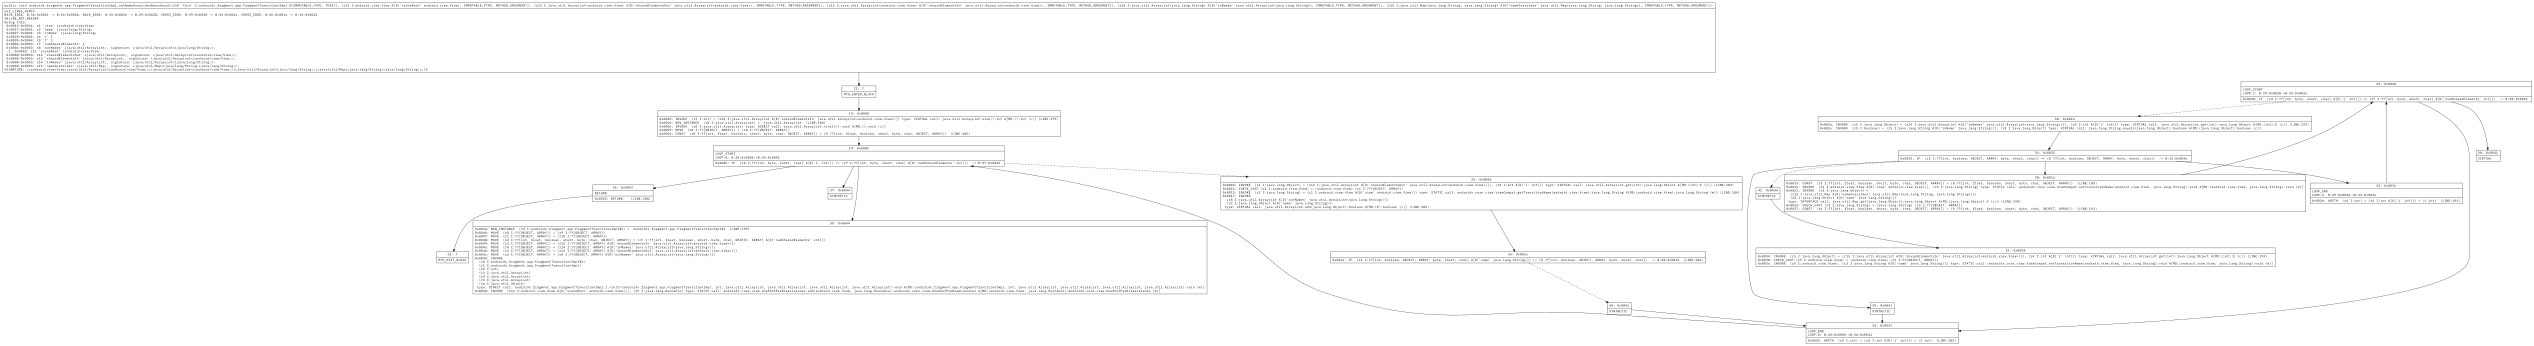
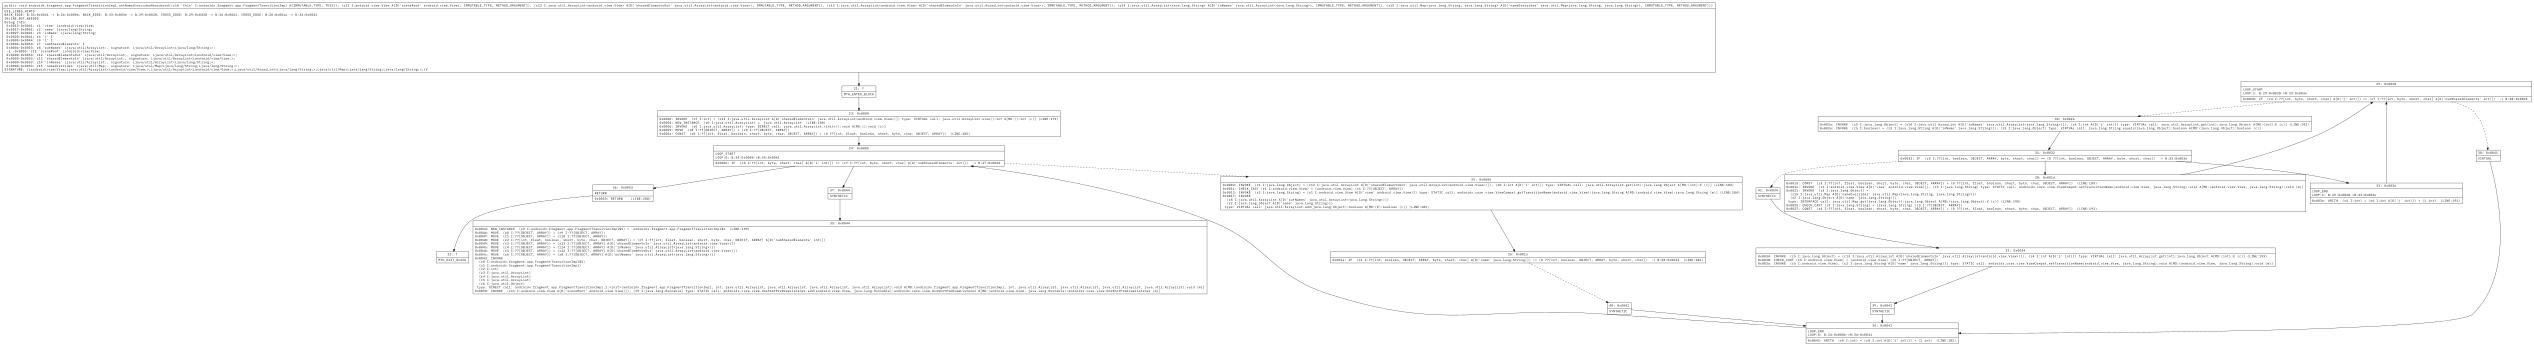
(2478, 117) -> (2478, 117)
(857, 192) -> (840, 209)
(1747, 219) -> (1944, 285)
(2311, 307) -> (2298, 329)
